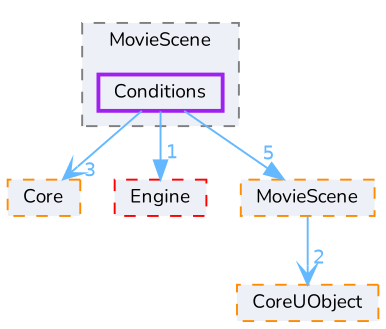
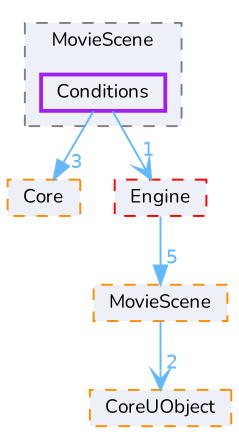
(161, 138) -> (128, 138)
(110, 139) -> (78, 138)
(226, 139) -> (161, 241)
